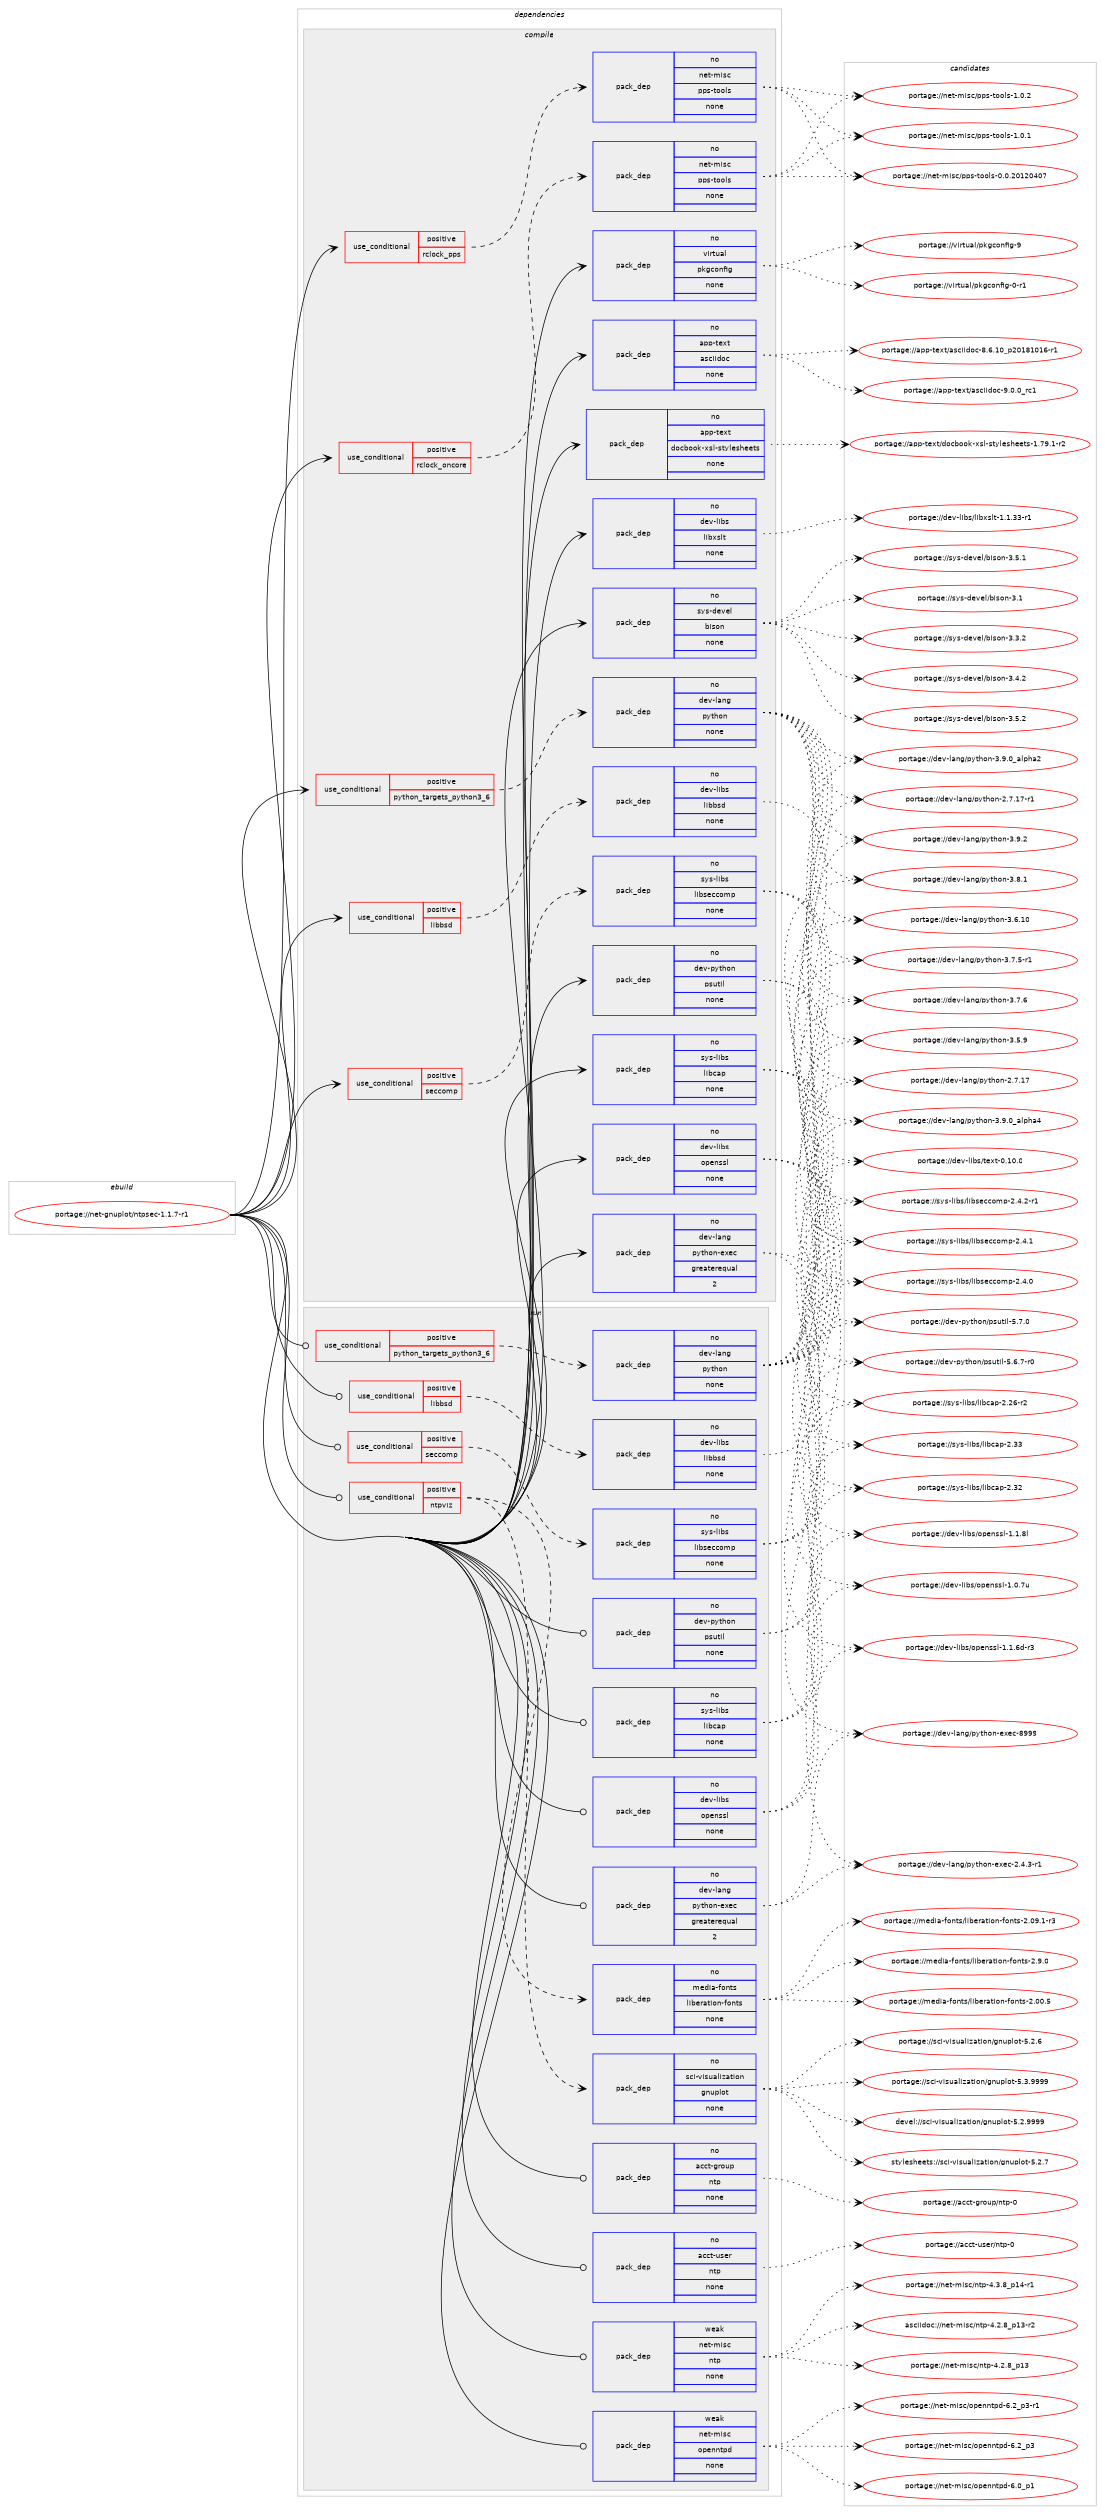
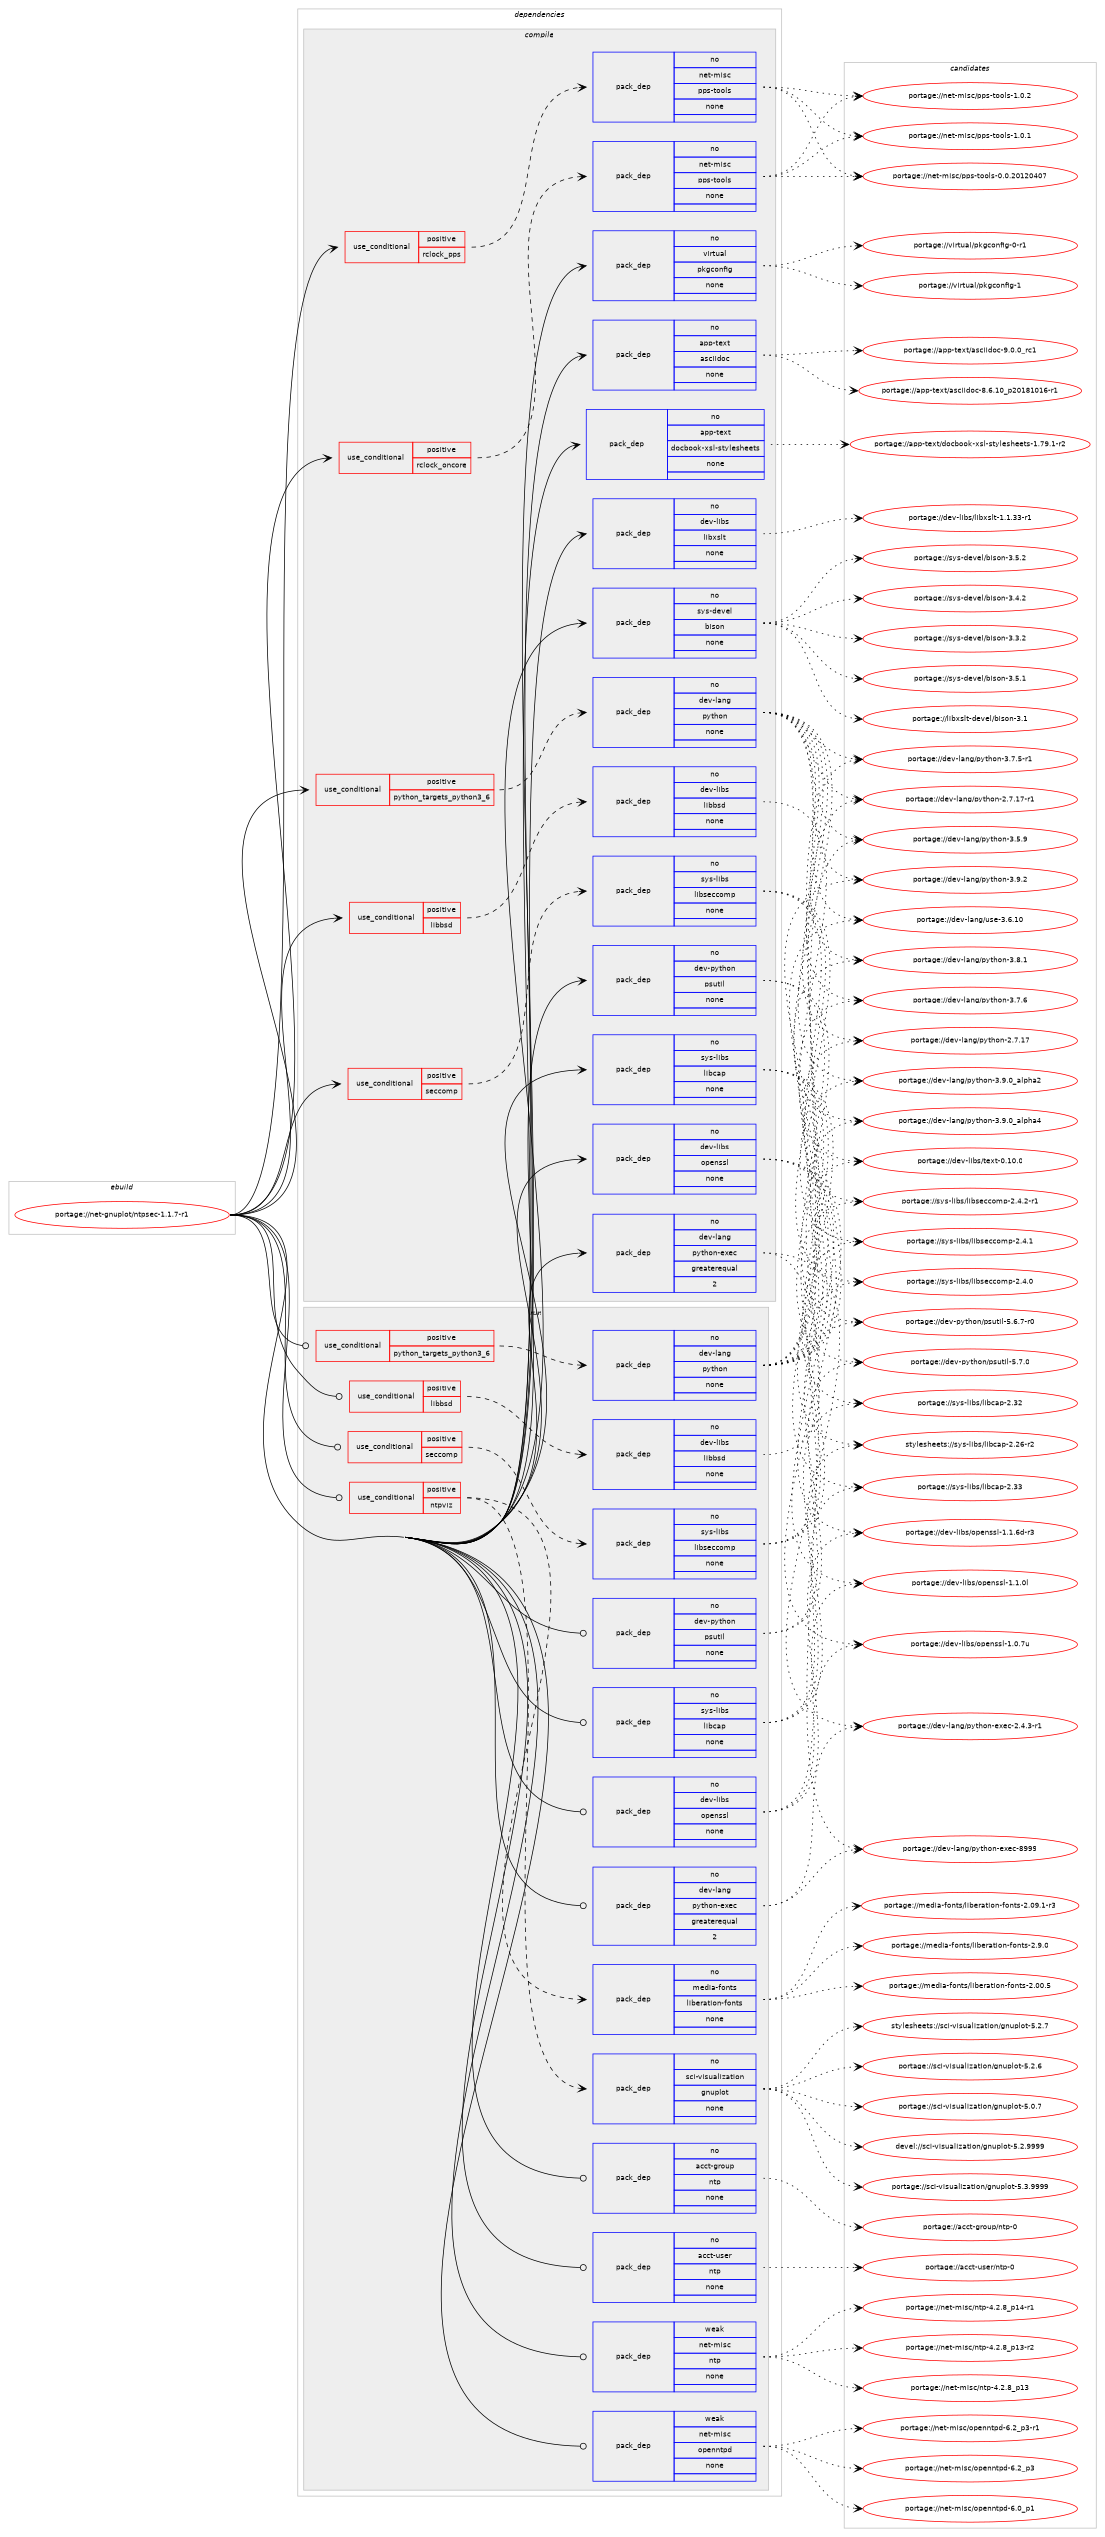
(970, 246) -> (970, 286)
(970, 599) -> (970, 719)
(970, 920) -> (970, 920)
(970, 1403) -> (970, 1445)
(970, 1534) -> (970, 1583)
none -> (970, 2107)
(970, 2285) -> (970, 2308)
(970, 2326) -> (970, 2348)
